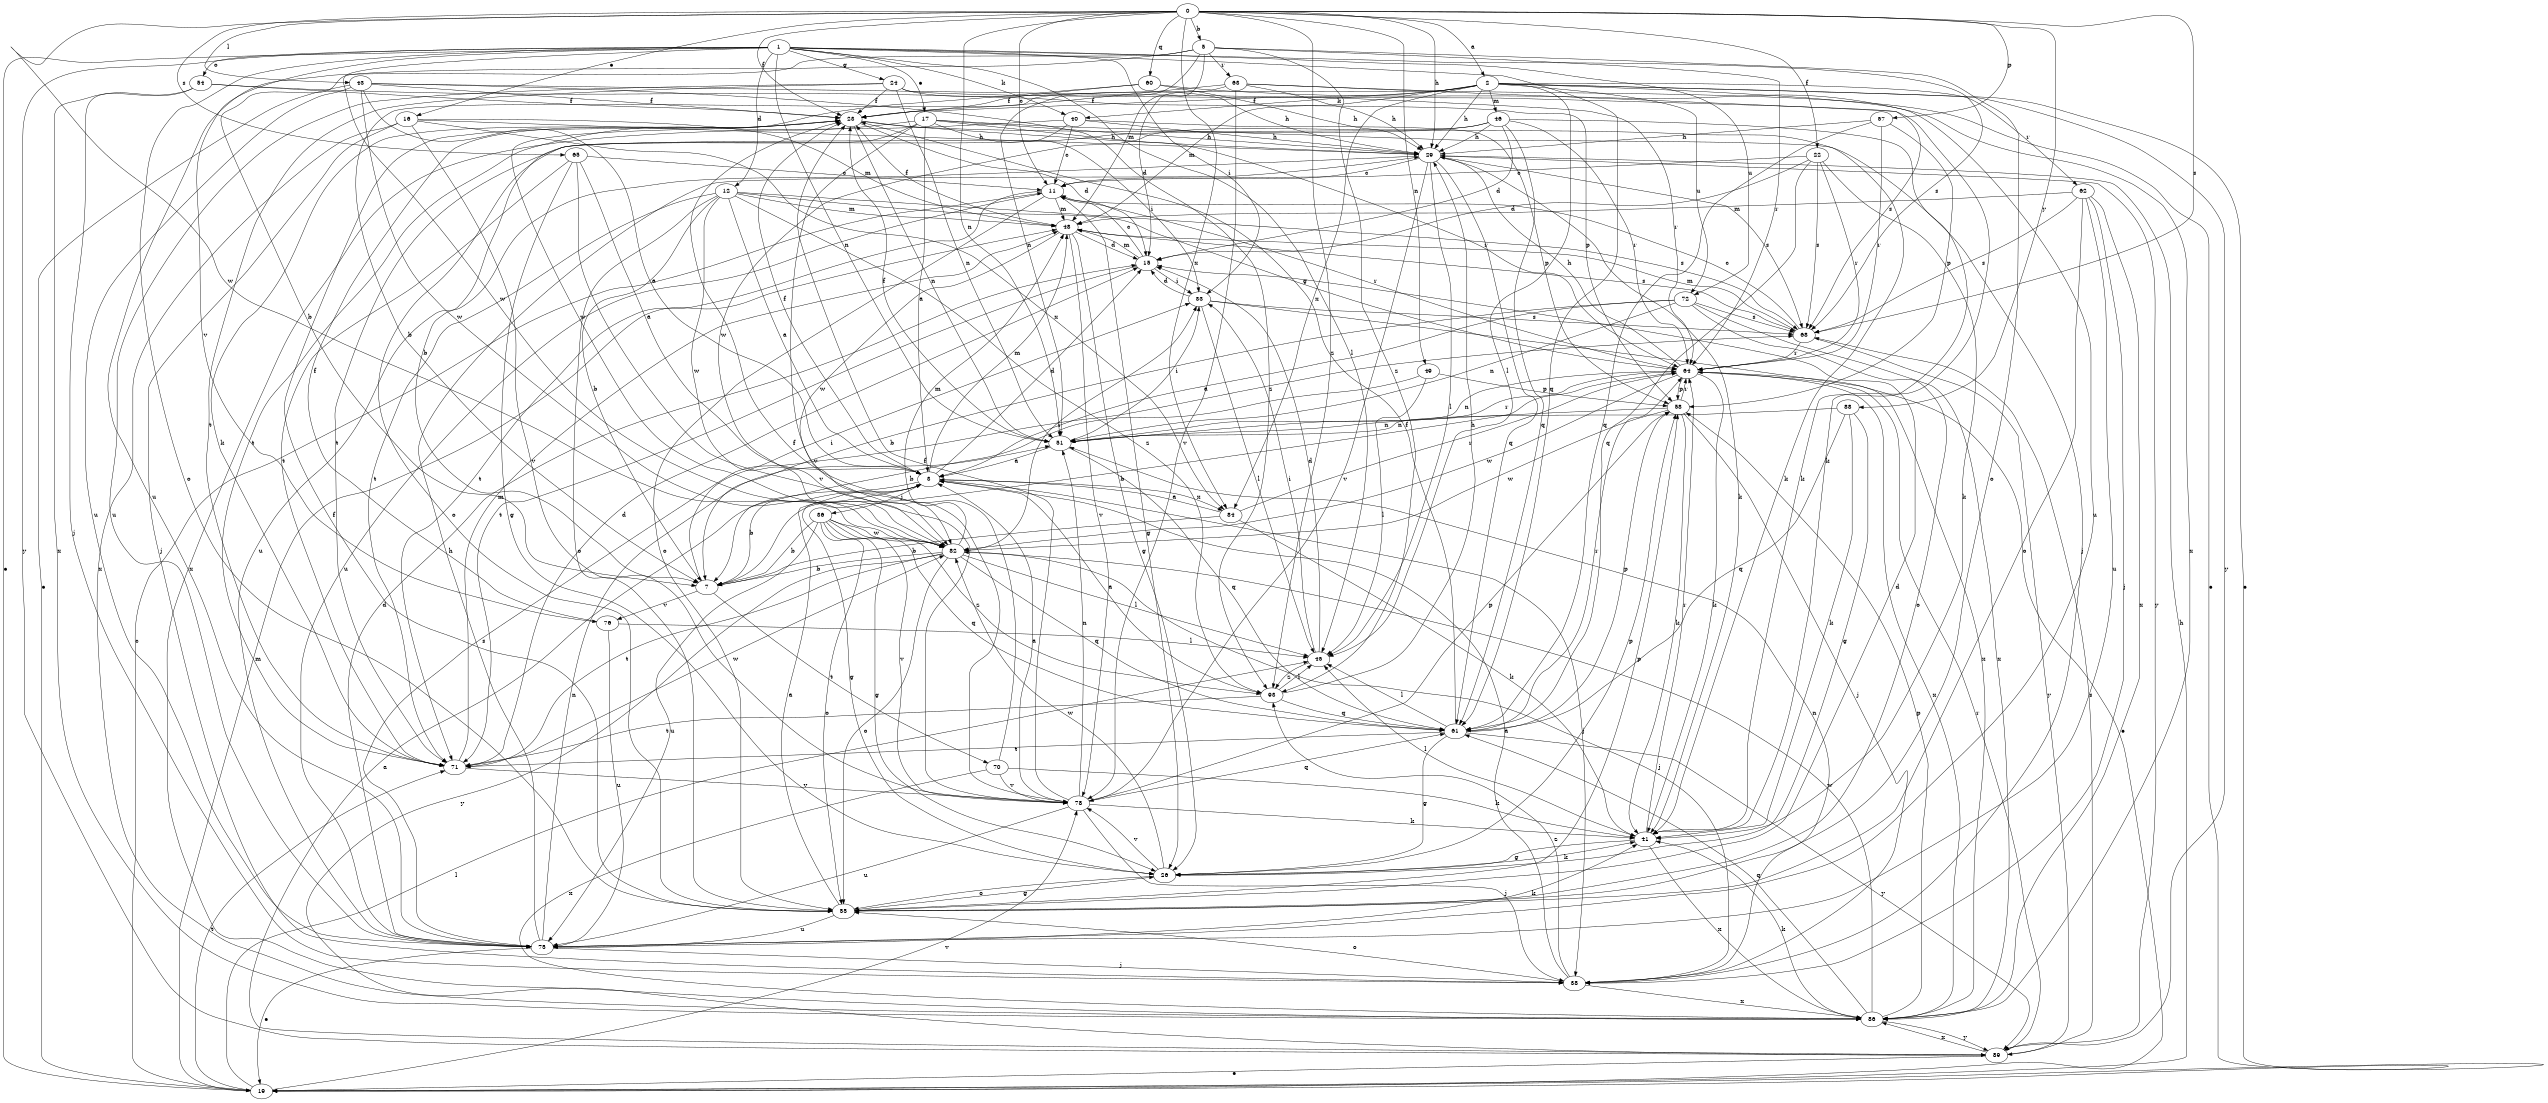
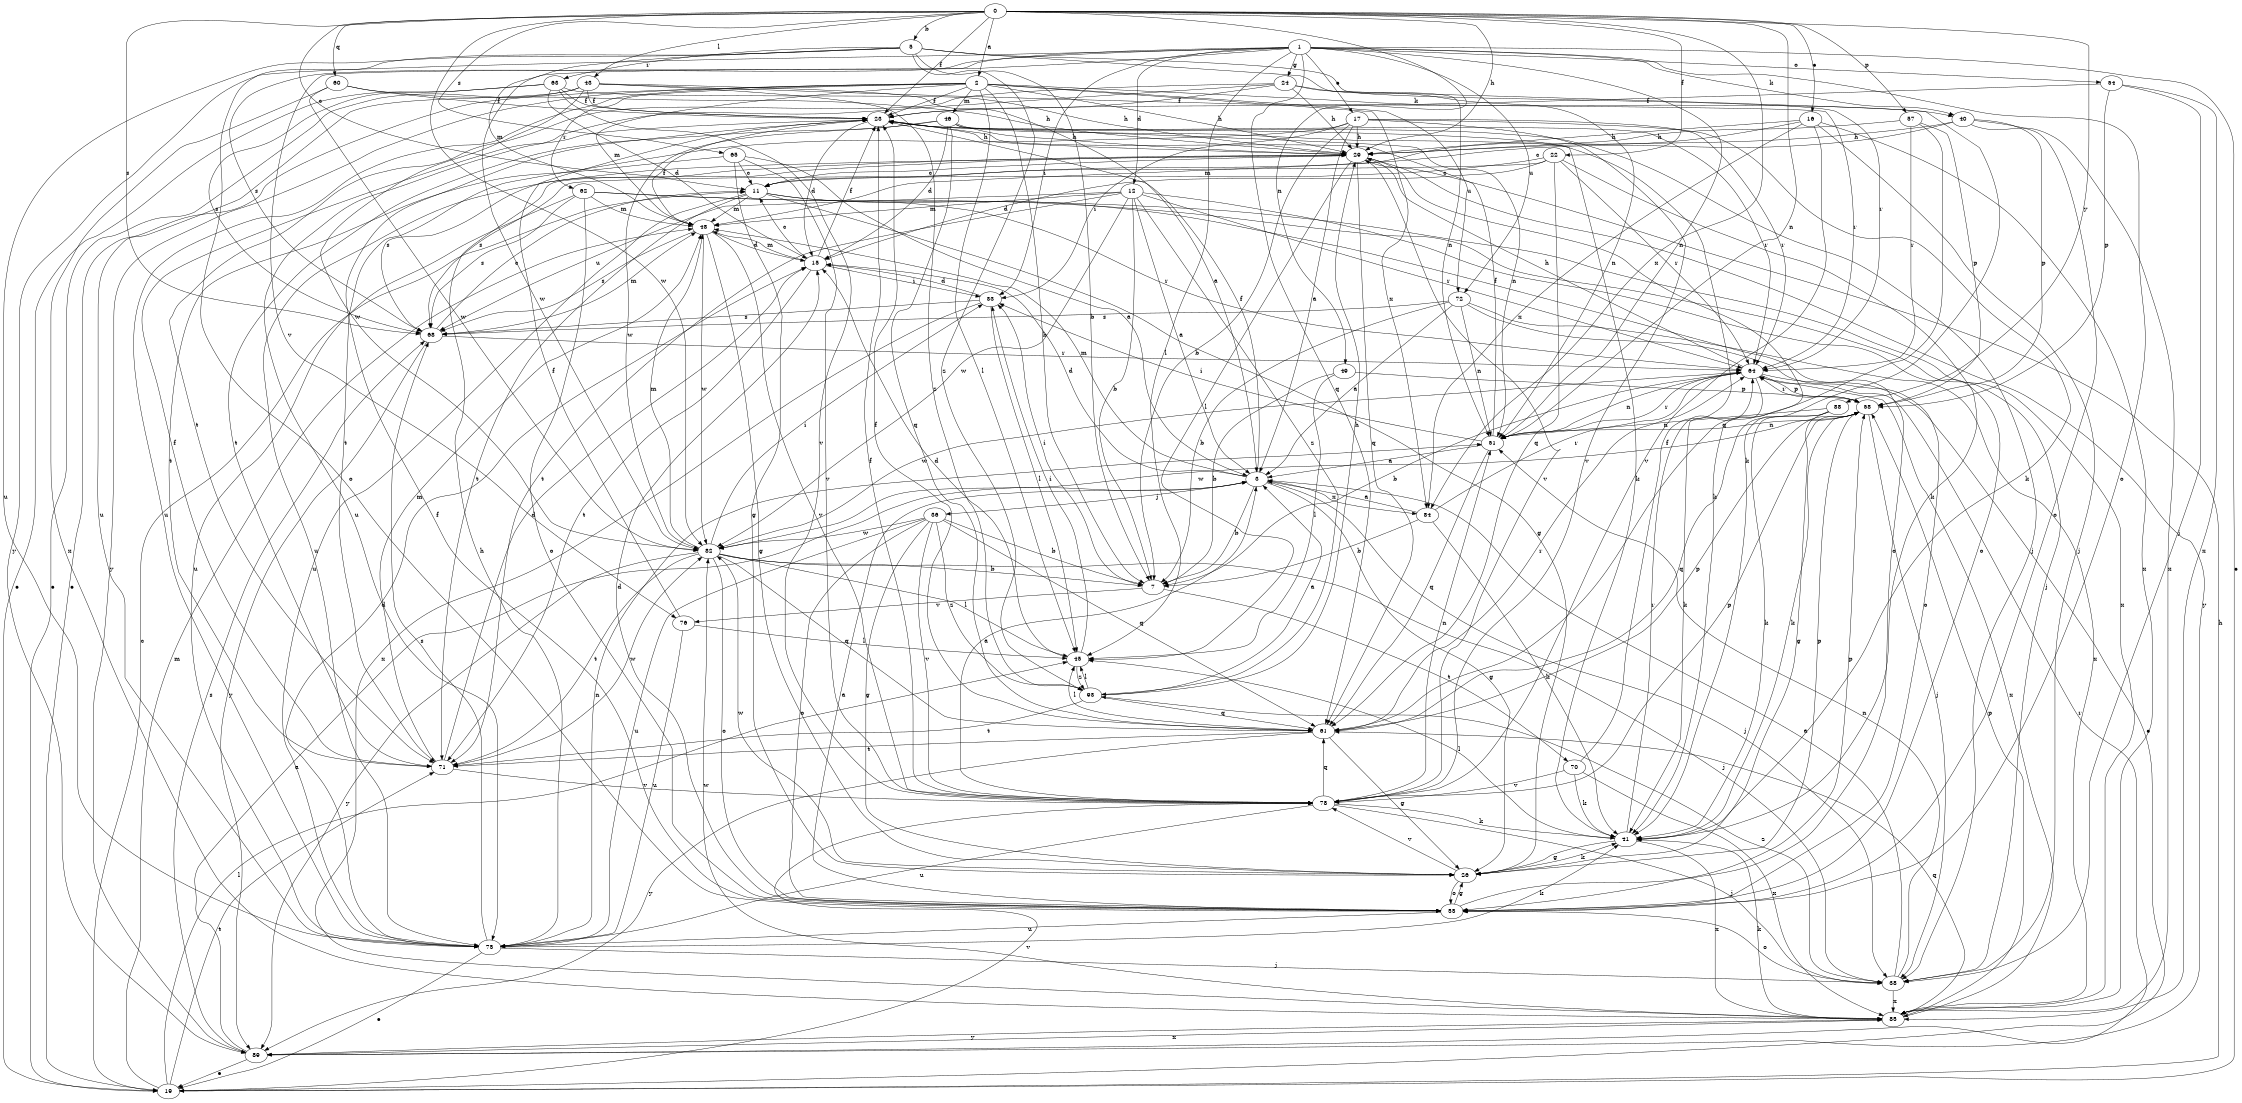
none -> (846, 193)
(1682, 263) -> (598, 263)
(1305, 281) -> (1448, 281)
(1330, 305) -> none
(222, 443) -> (175, 443)
(1872, 1019) -> (1893, 1019)
